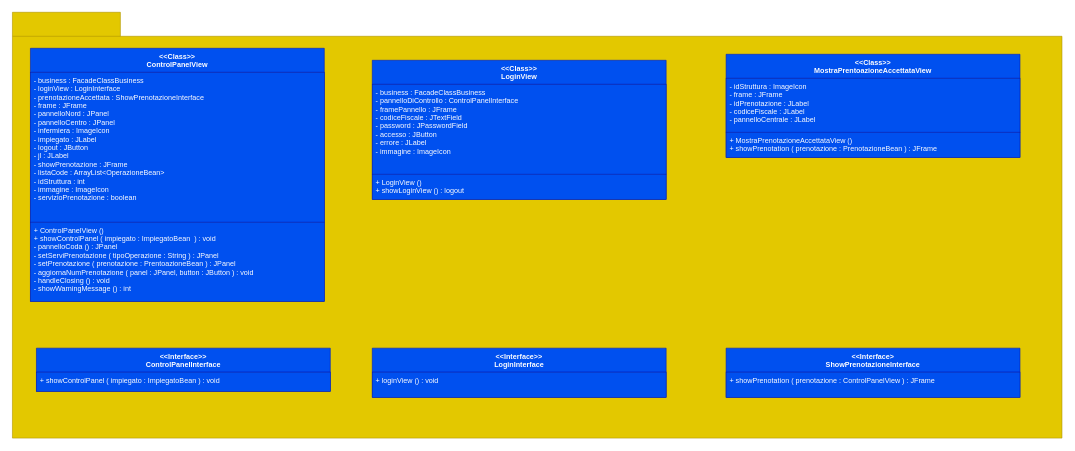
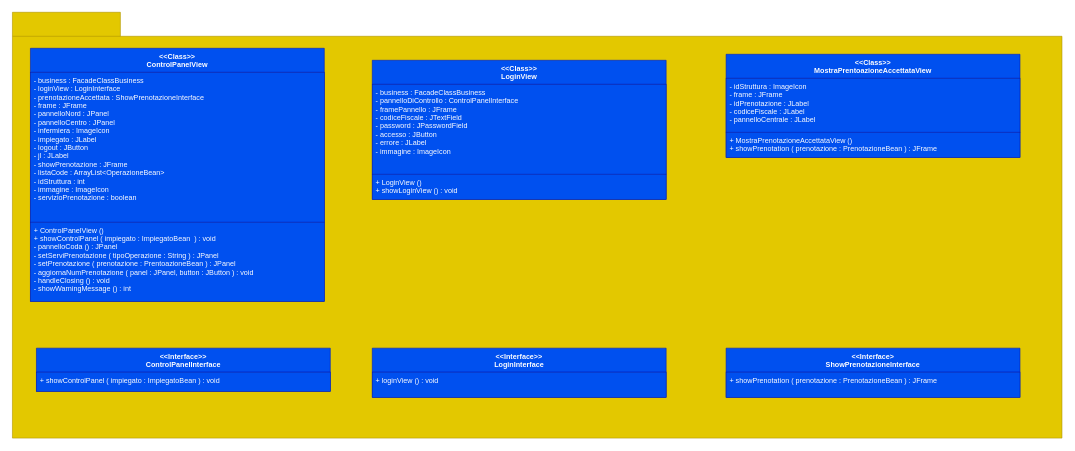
(400, 182) -> (400, 182)
(841, 380) -> (842, 380)
